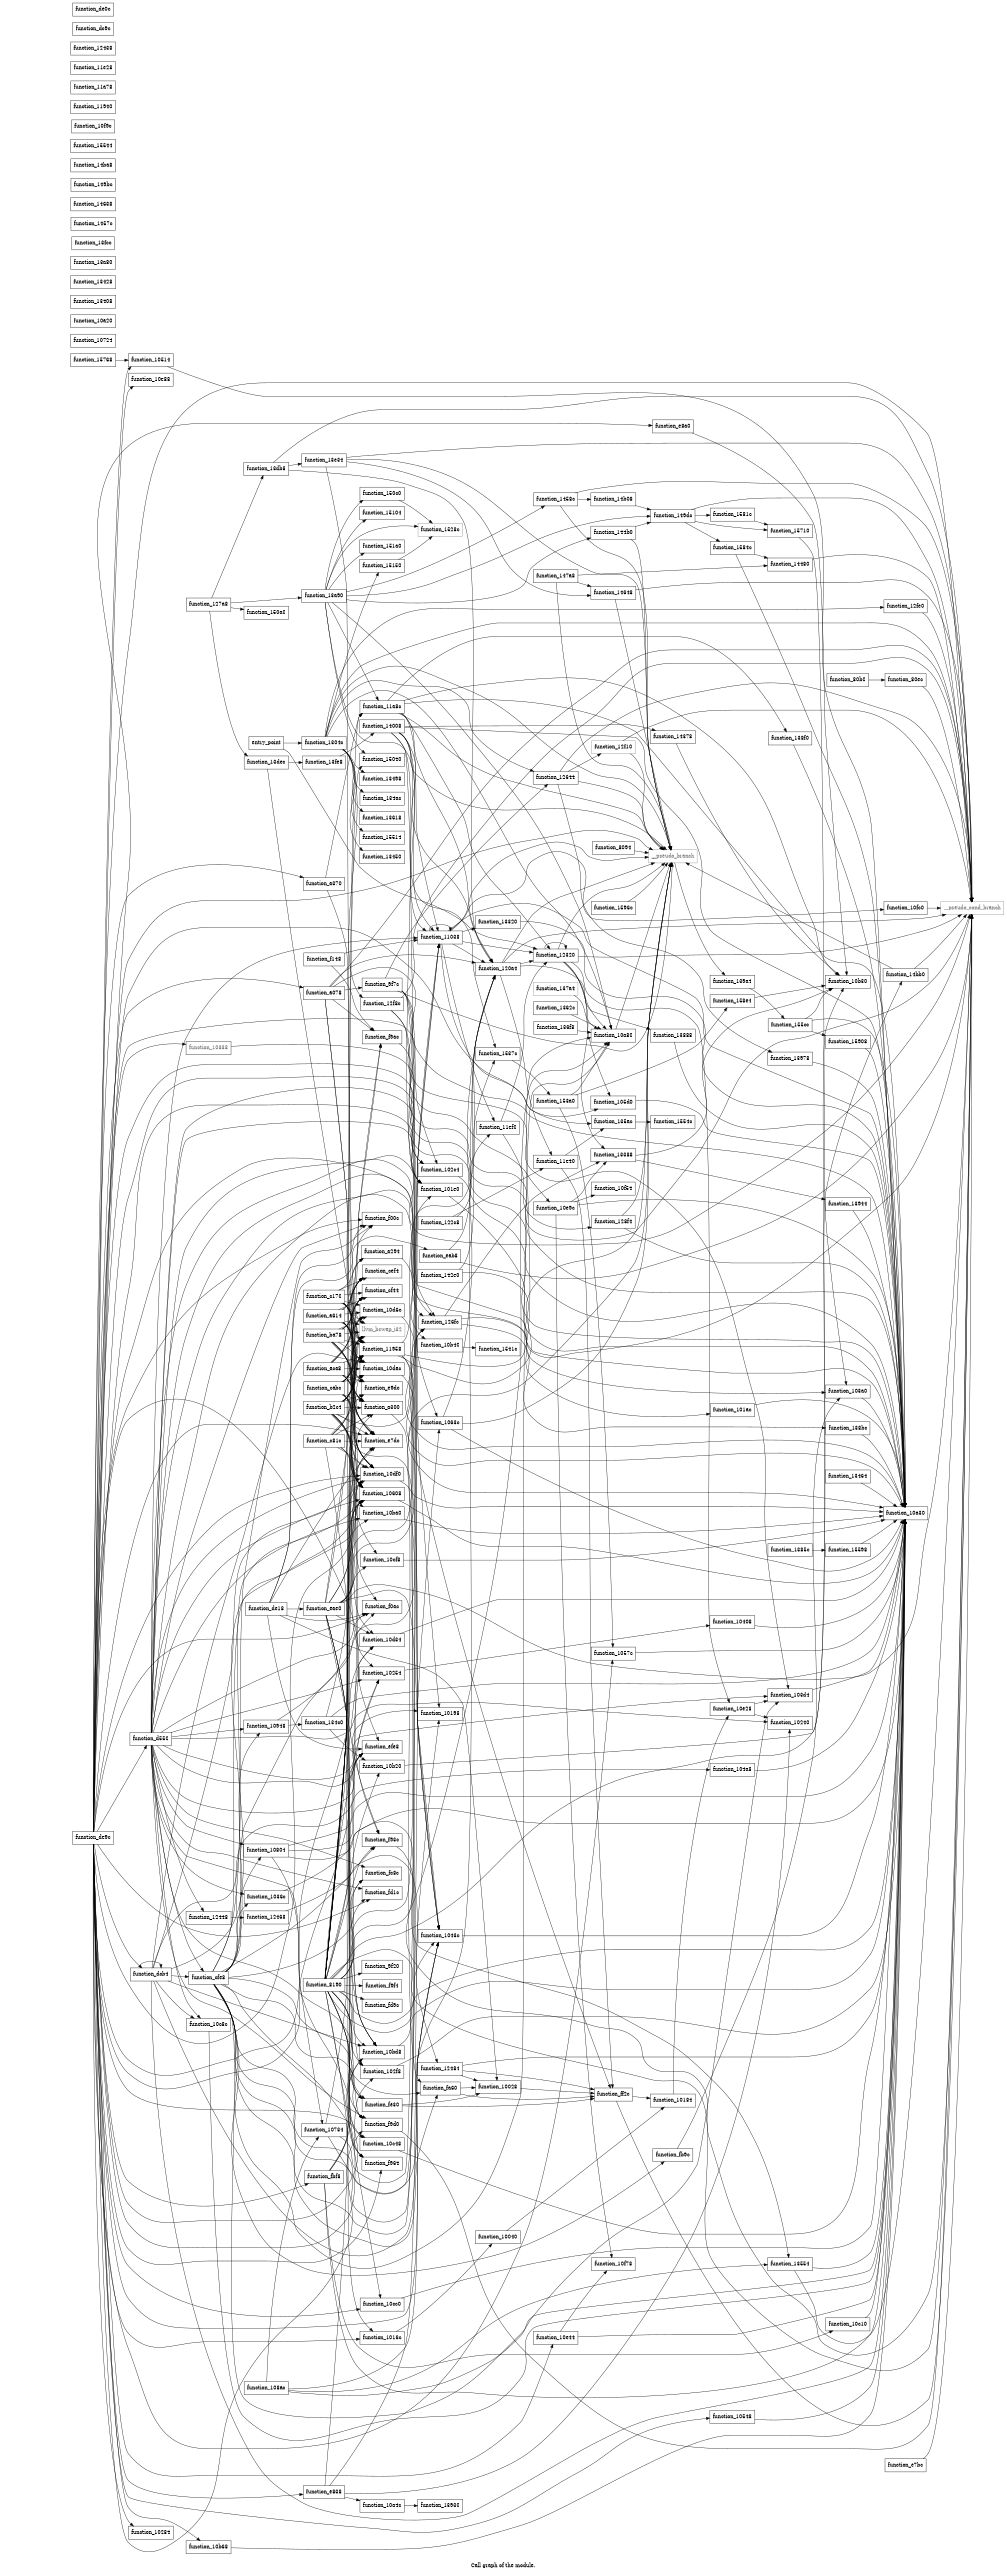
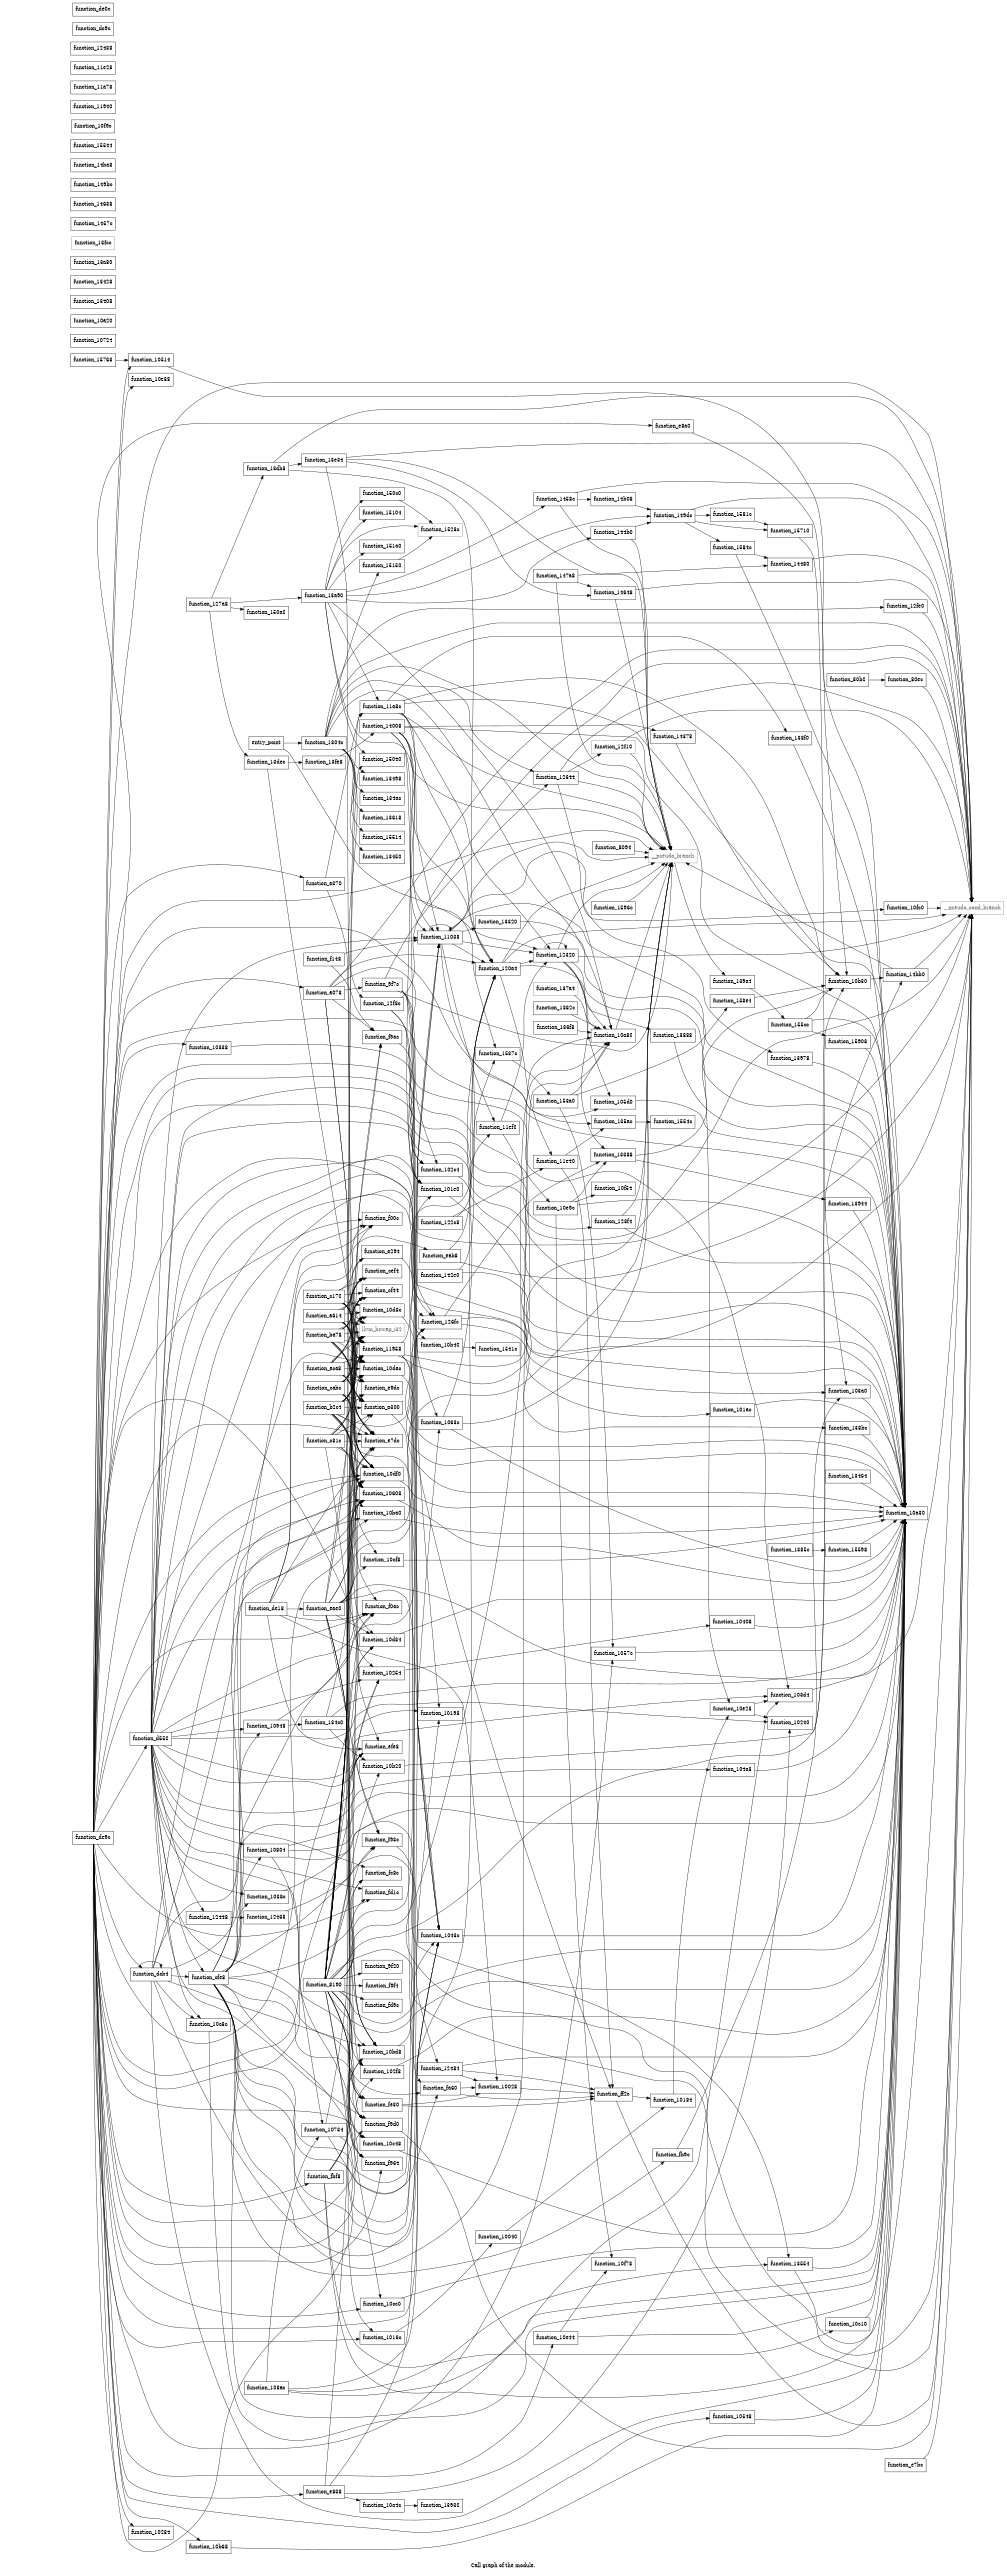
(93, 243) -> (93, 243)
none -> (875, 979)
(209, 1048) -> (209, 1048)
none -> (342, 1795)
